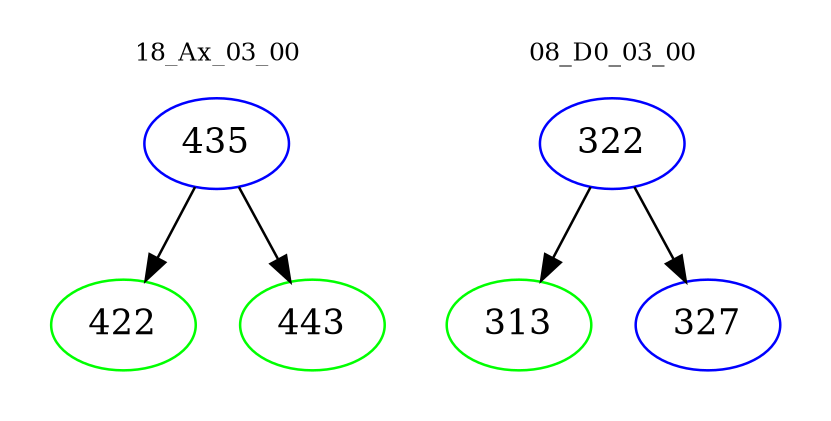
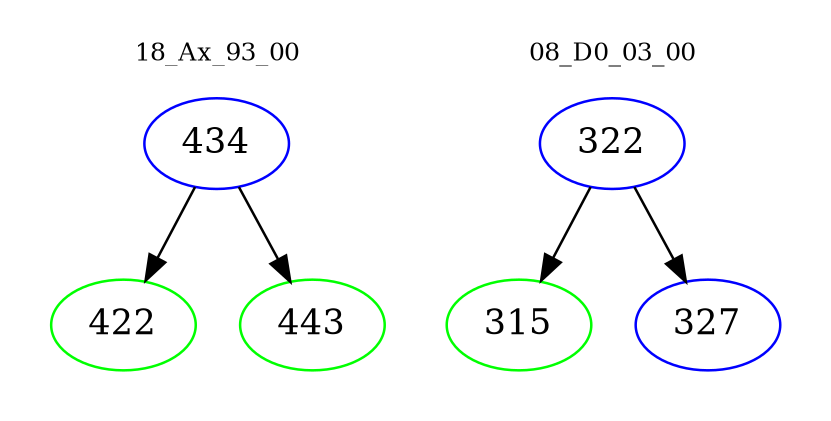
(218, 54) -> (218, 54)
(217, 144) -> (217, 144)
(519, 325) -> (519, 325)
